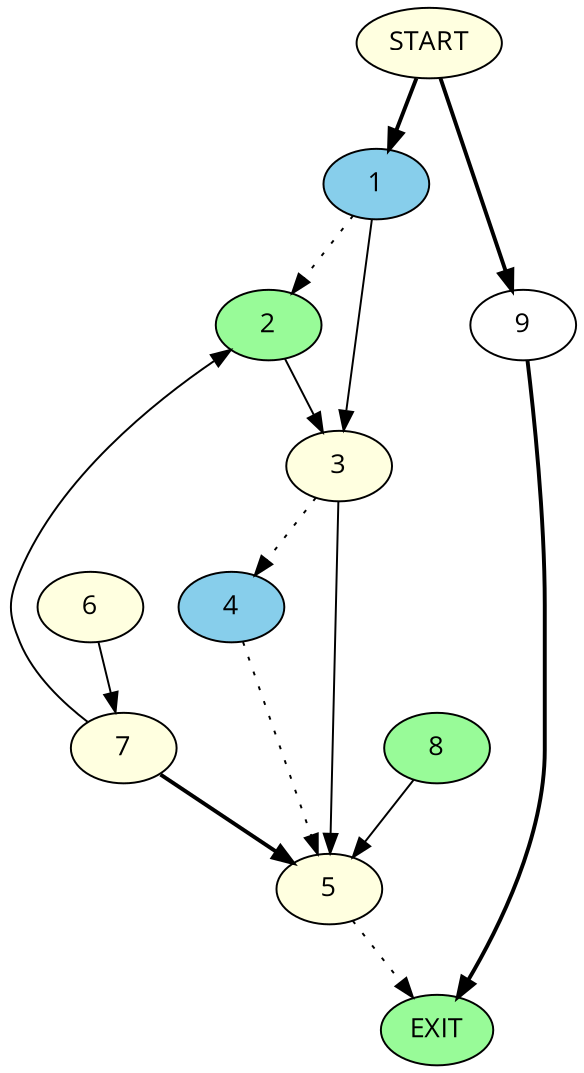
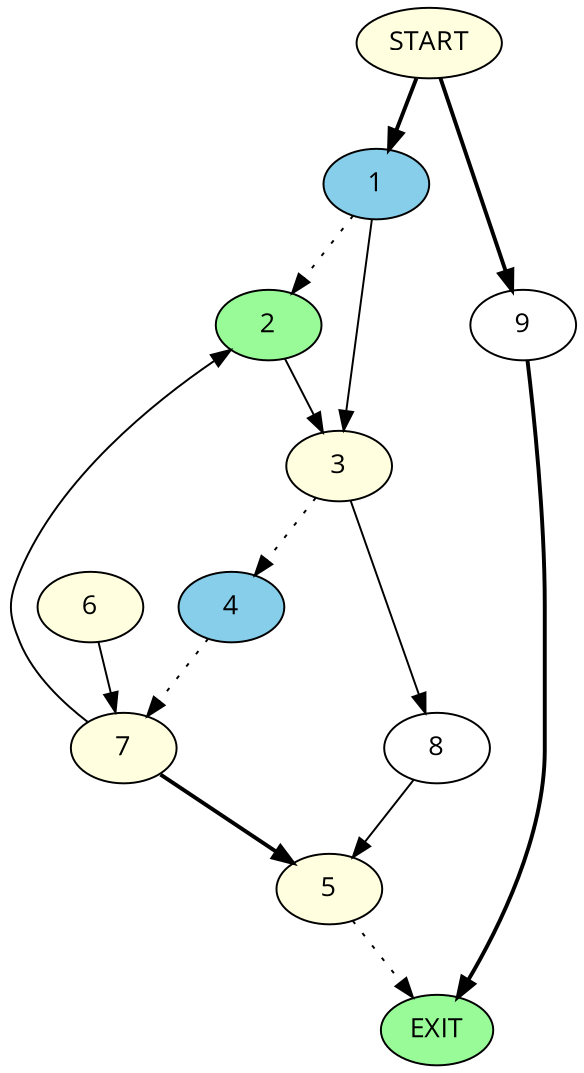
(334, 668) -> (385, 598)
(277, 739) -> (184, 670)
(437, 748) -> (437, 748)
